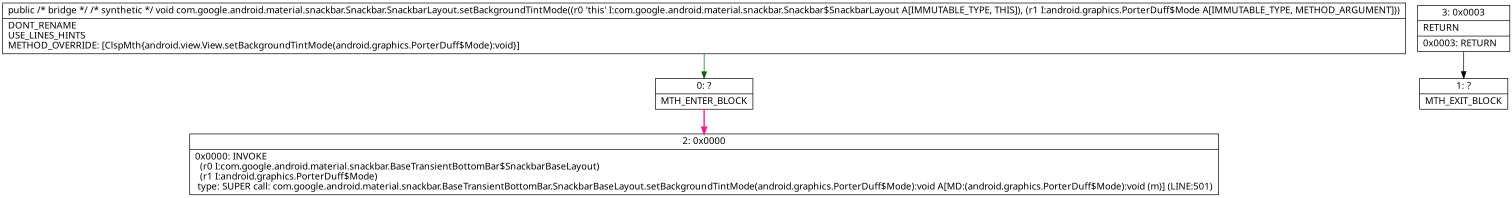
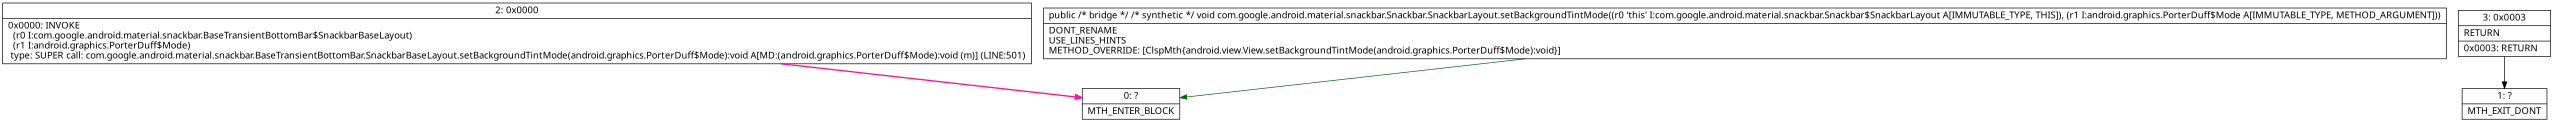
(1464, 101) -> (2505, 111)
(704, 118) -> (928, 80)
